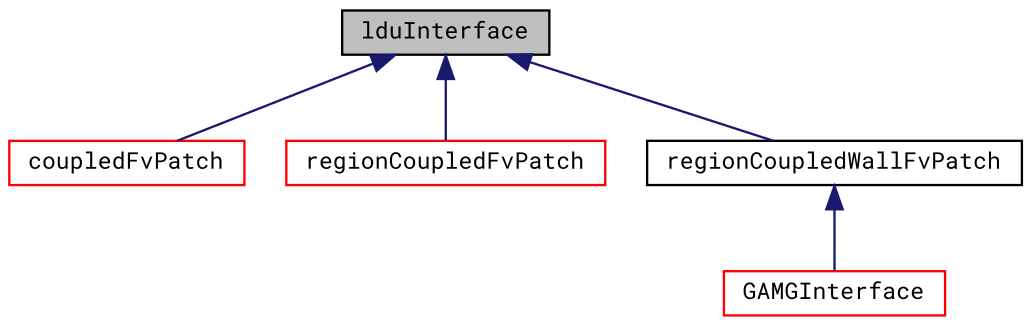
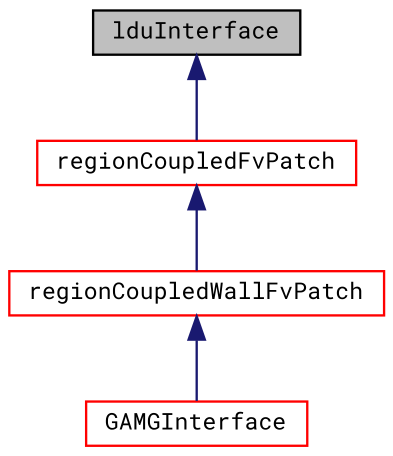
(652, 101) -> (197, 240)
(127, 163) -> none
(835, 163) -> (197, 293)
